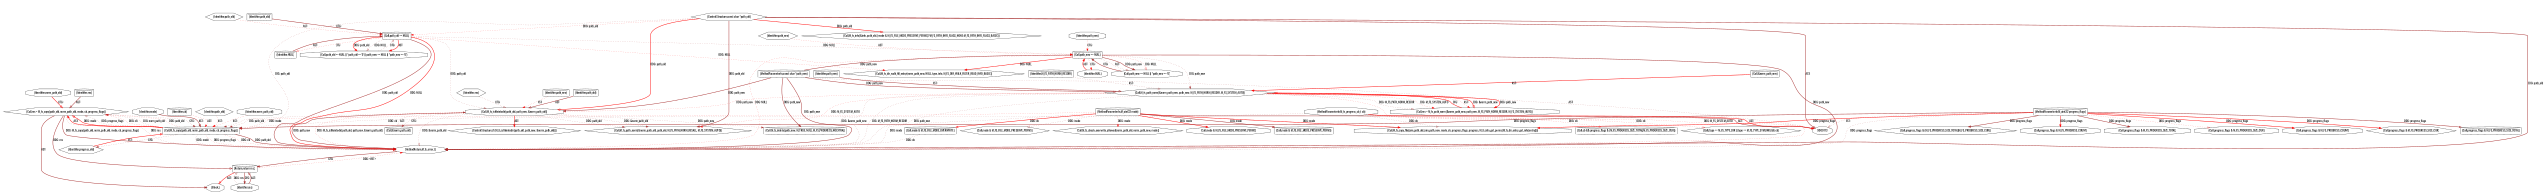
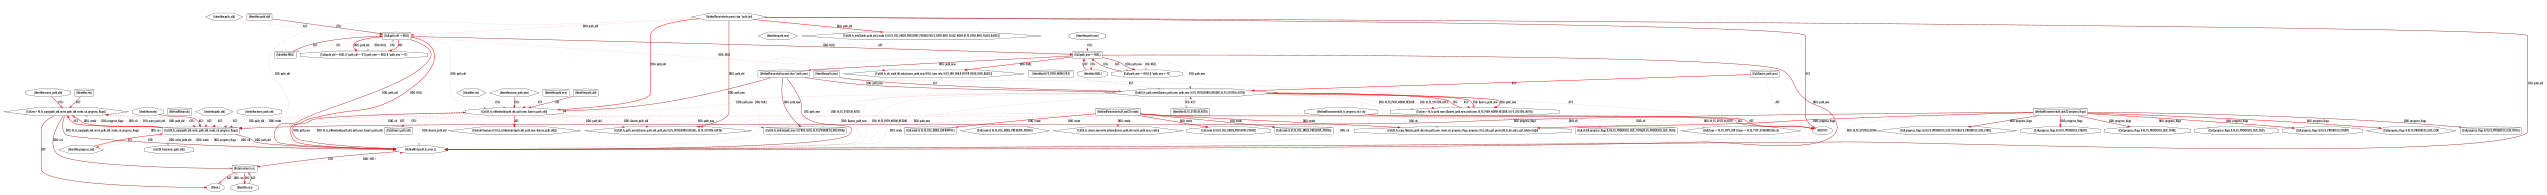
(729, 17) -> (729, 17)
(741, 45) -> (741, 45)
(870, 62) -> (942, 63)
(1051, 74) -> (1051, 74)
none -> (514, 93)
(179, 112) -> (179, 112)
none -> (1190, 112)
(1931, 115) -> (1781, 111)
(1035, 121) -> (1035, 121)
(1861, 131) -> (1861, 131)
(684, 148) -> (1106, 145)
none -> (169, 150)
